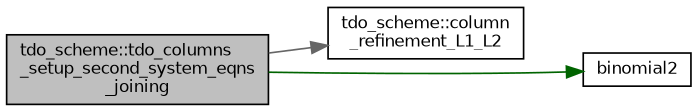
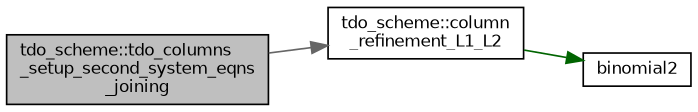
(417, 74) -> (545, 54)
